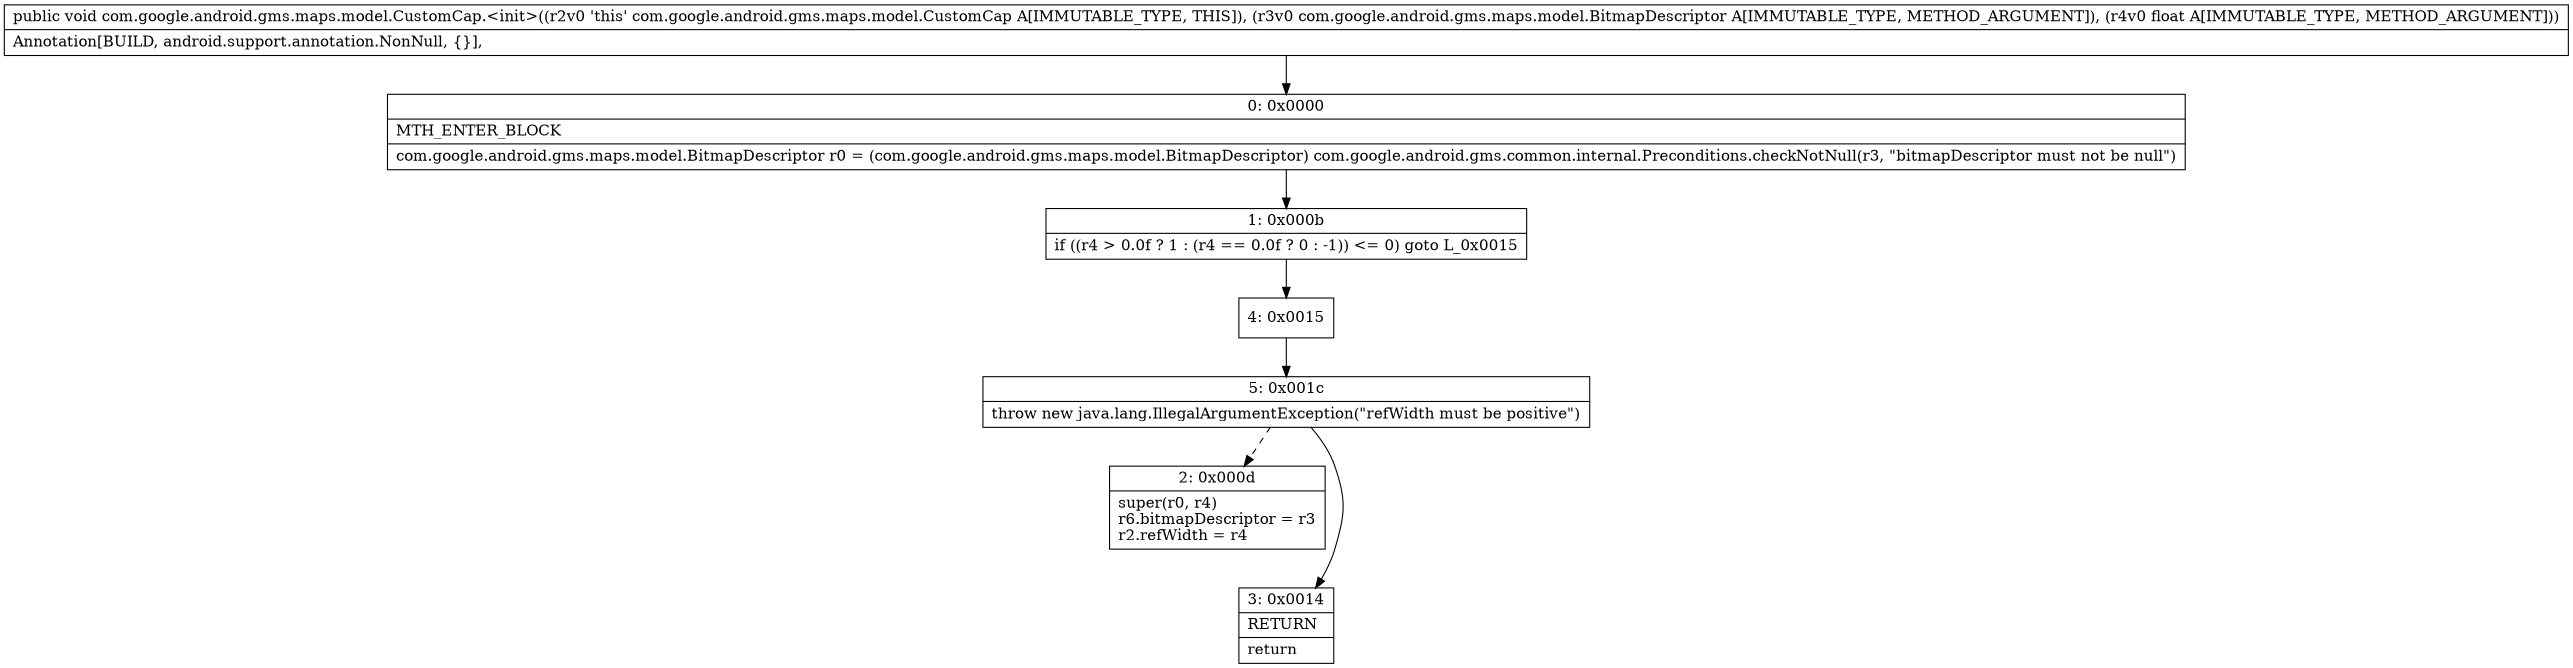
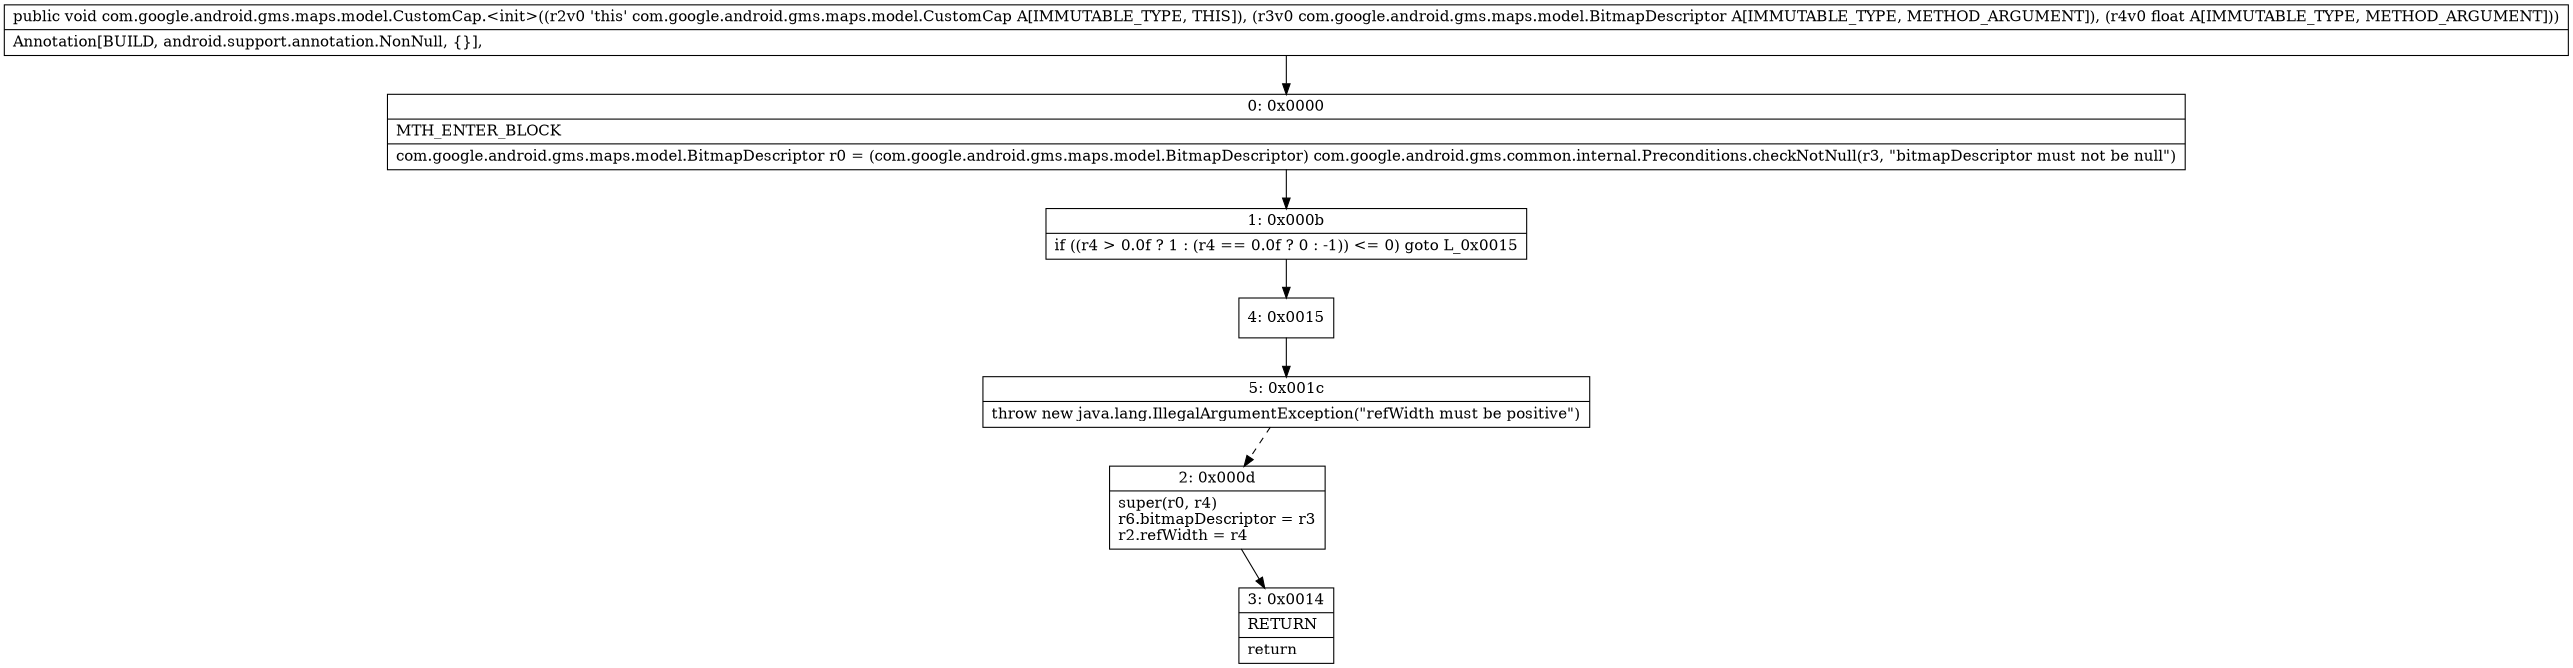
(1343, 501) -> (1250, 564)
